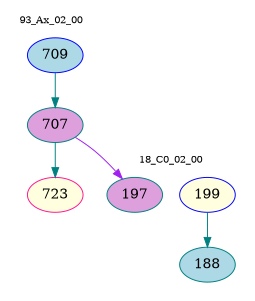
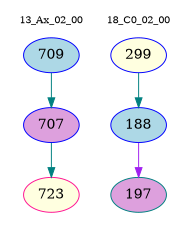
(51, 21) -> (51, 21)
(55, 125) -> (51, 125)
(105, 161) -> (139, 155)
(207, 195) -> (139, 55)
(207, 265) -> (139, 125)
